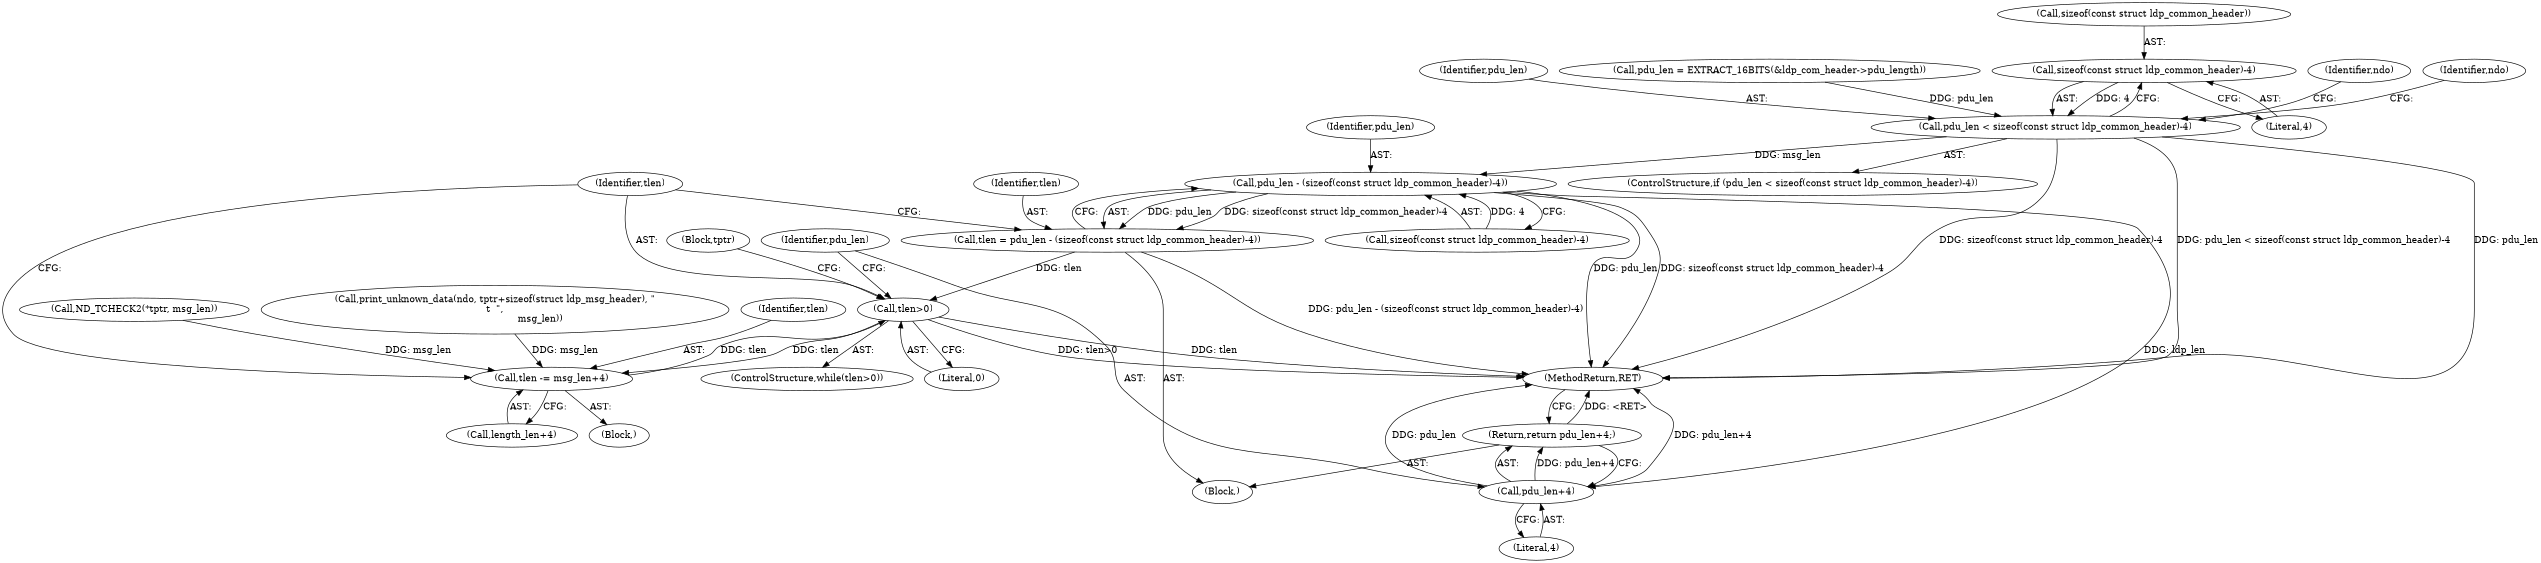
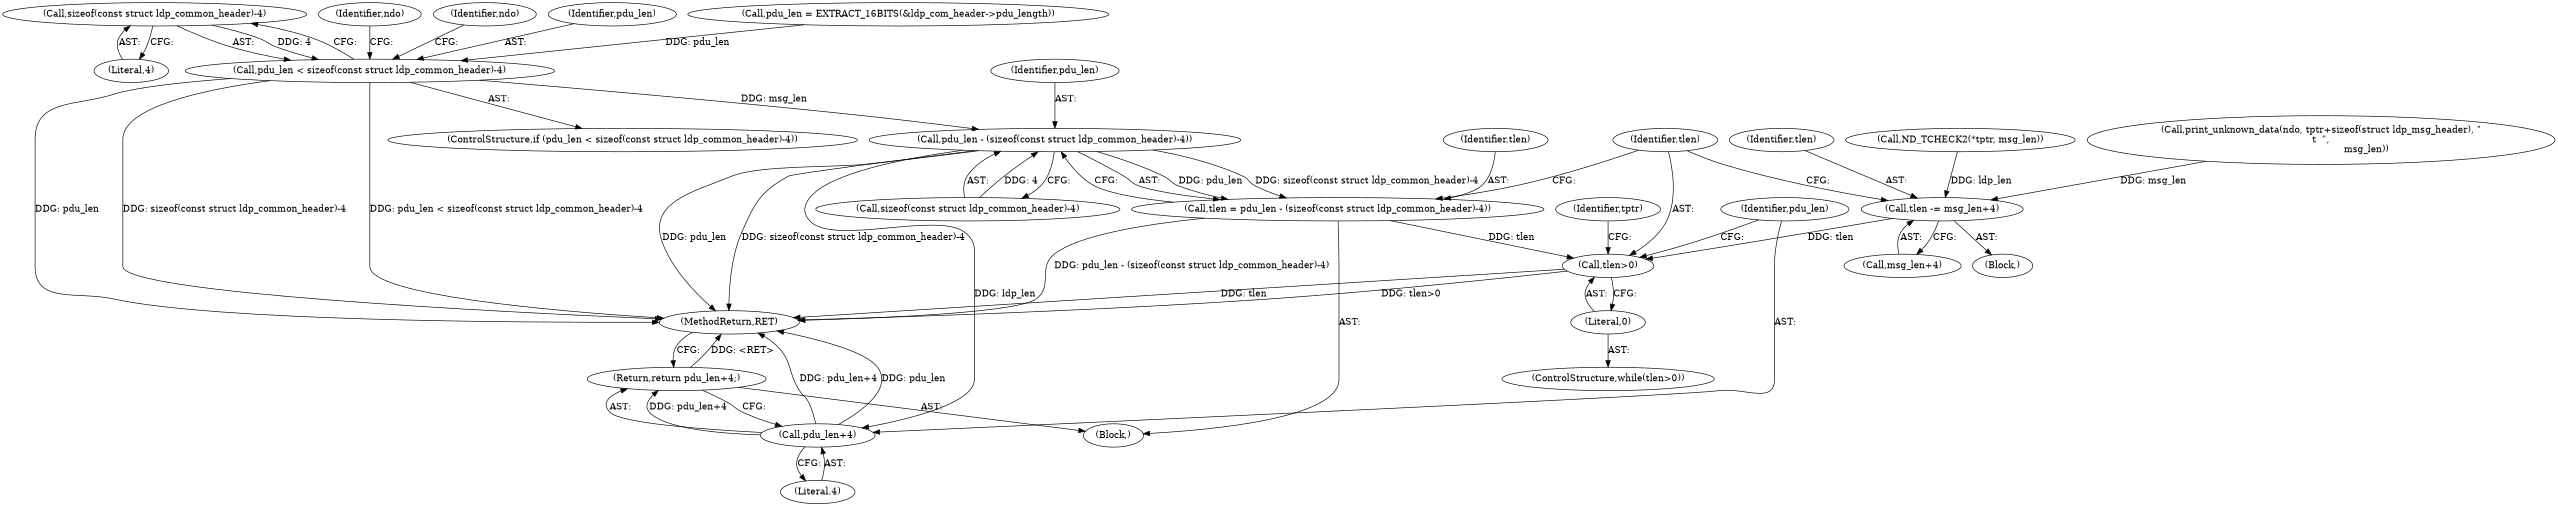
(2144, 14) -> none
(708, 240) -> (1608, 209)
(858, 342) -> (1608, 347)
(418, 351) -> (1981, 181)
(759, 358) -> none
(512, 435) -> (1903, 266)
